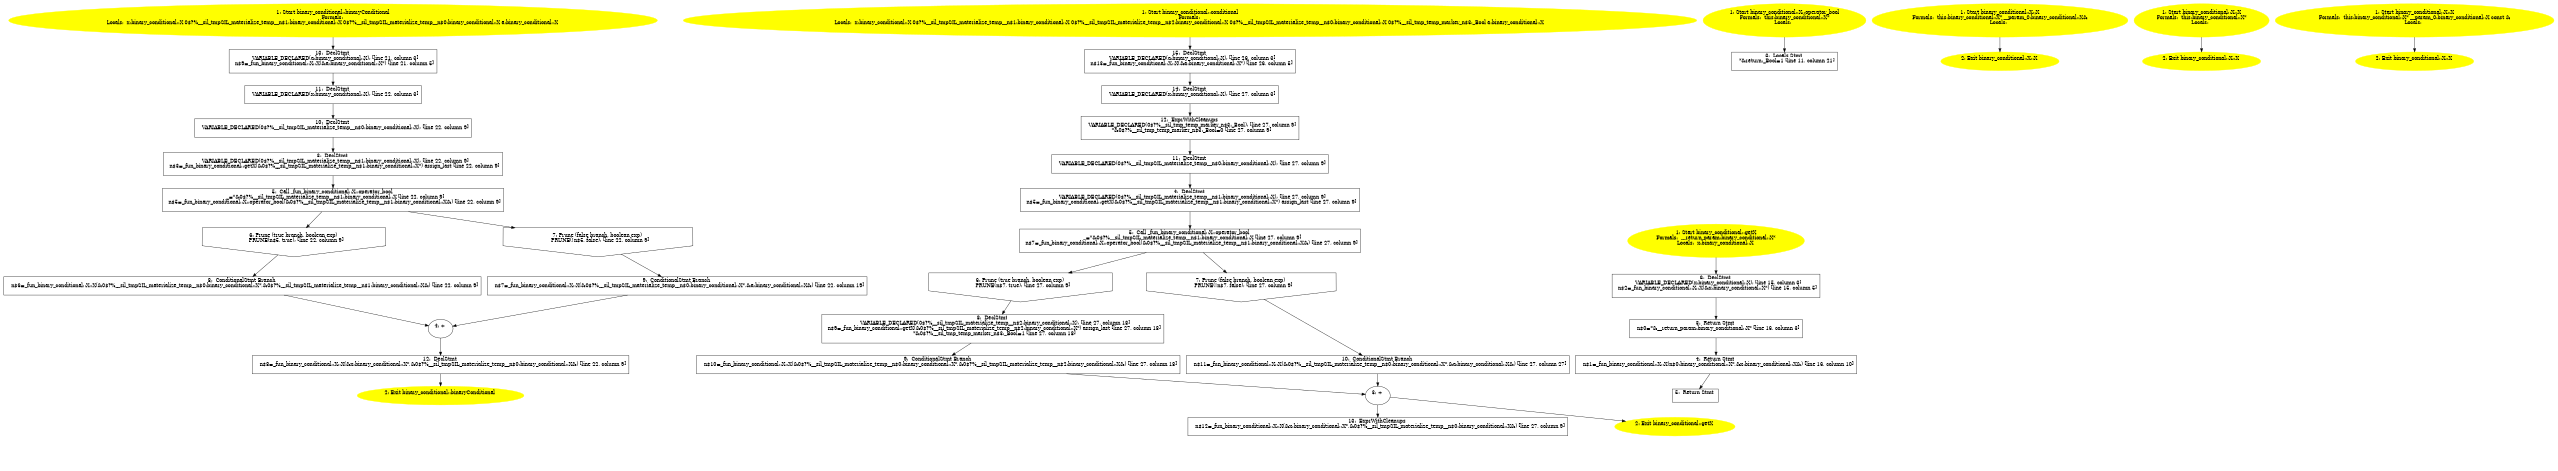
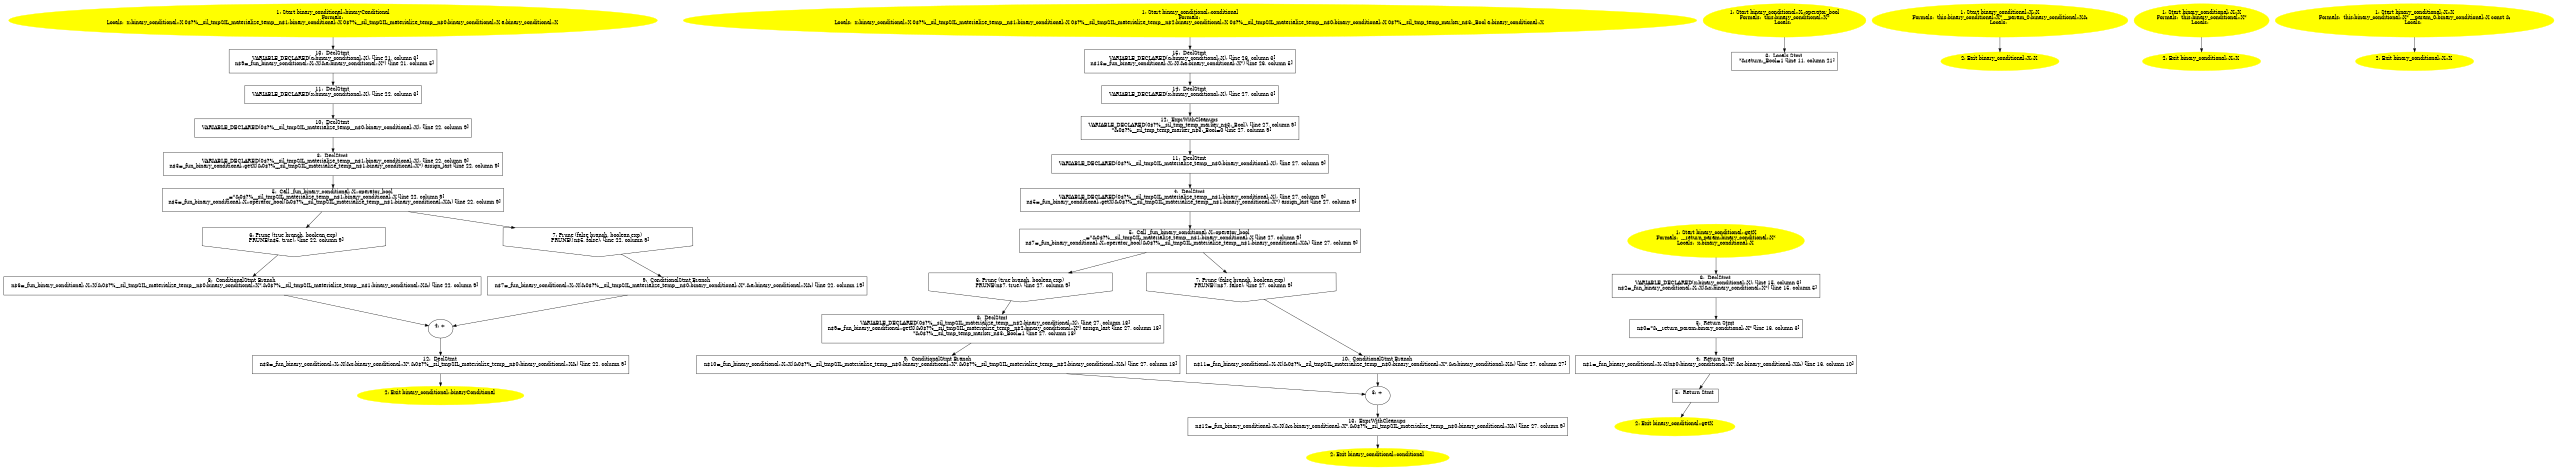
(1506, 409) -> (1687, 408)
none -> (1378, 458)
